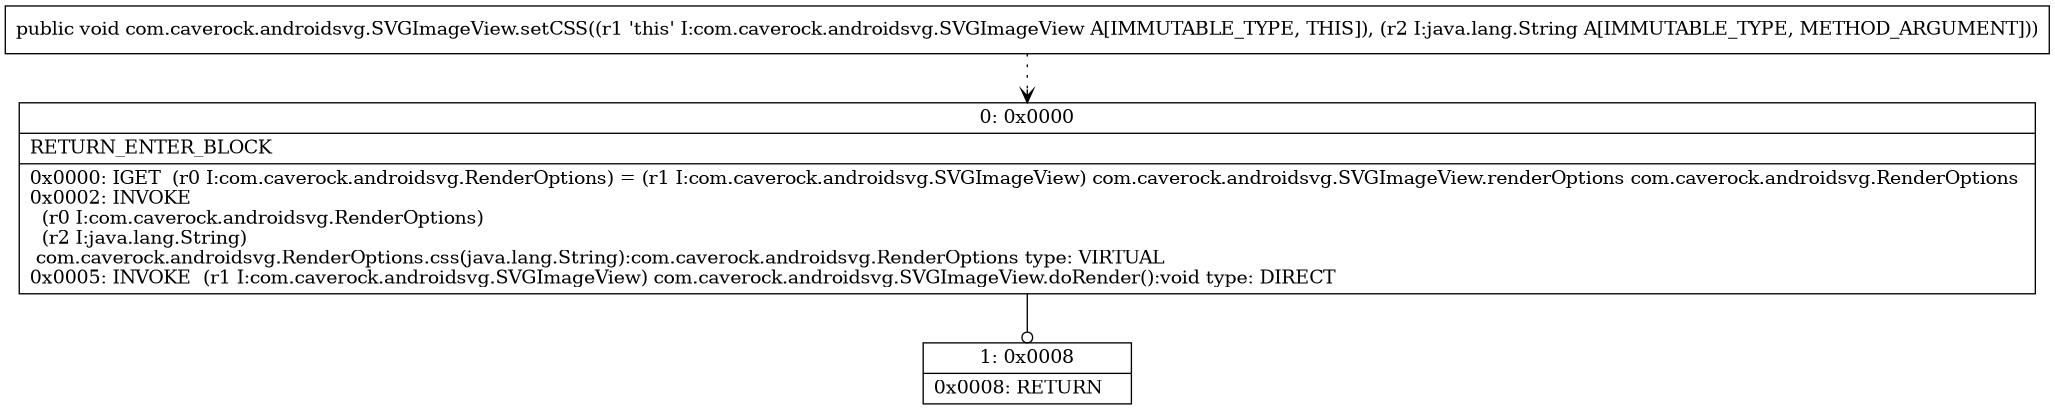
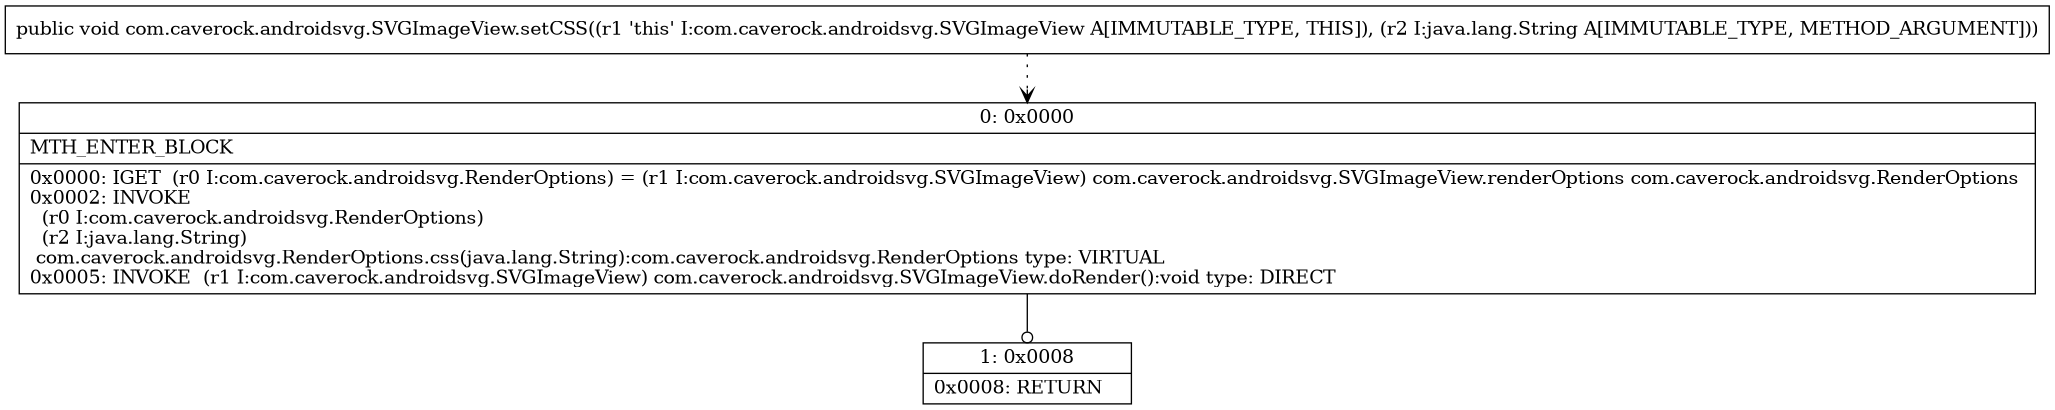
(151, 148) -> (132, 148)
